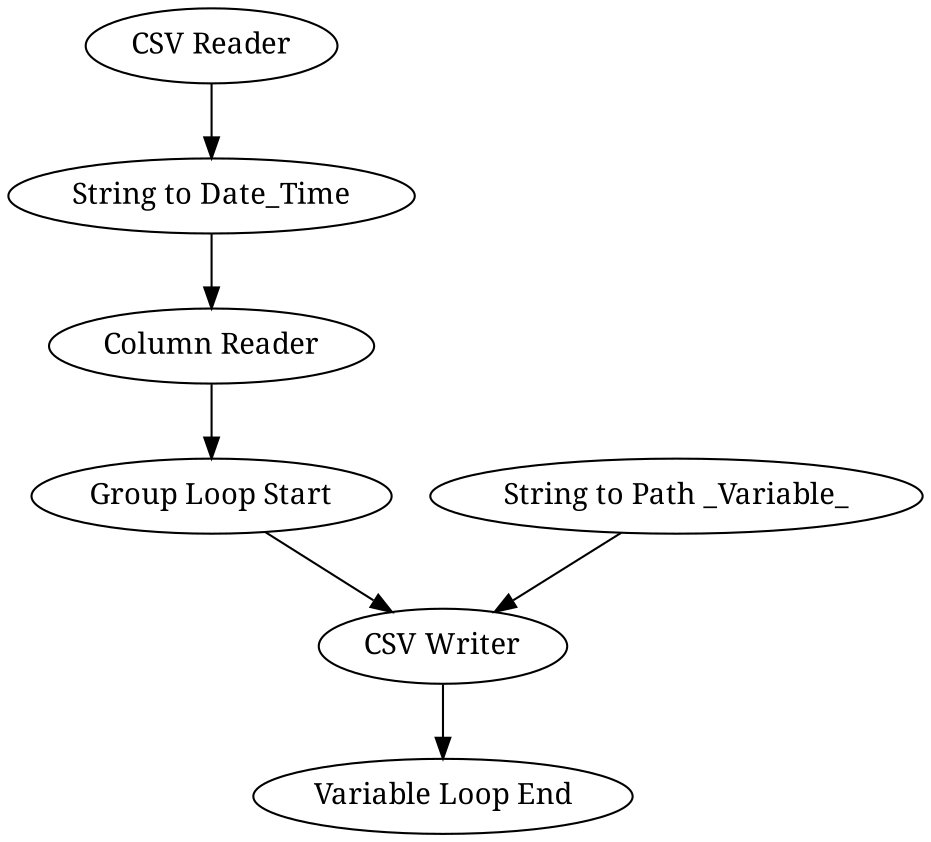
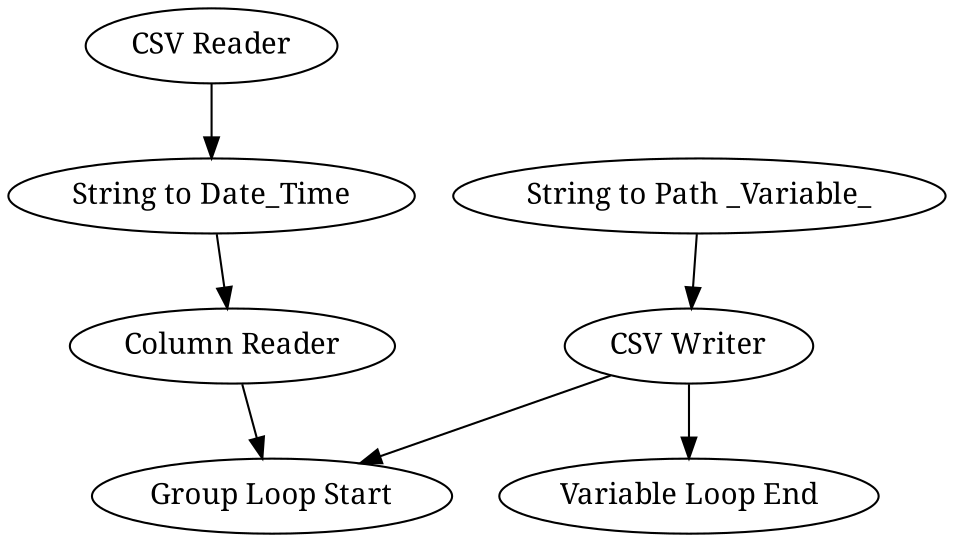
(319, 566) -> (495, 416)
